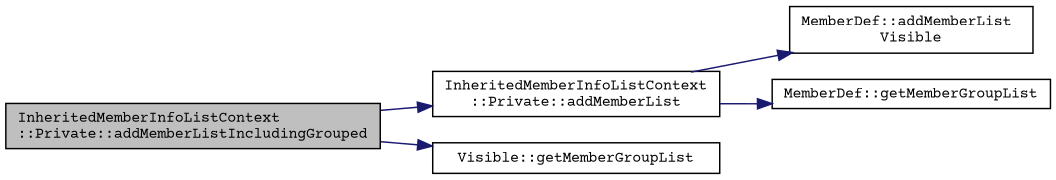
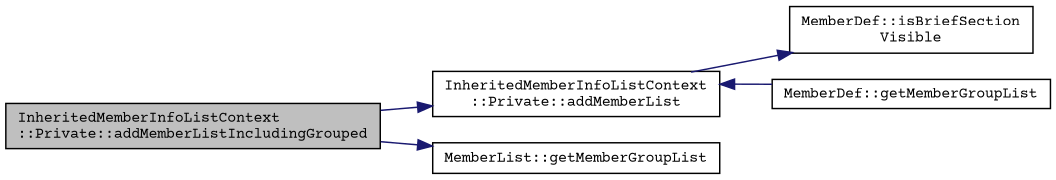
(911, 30) -> (911, 30)
(739, 104) -> (753, 84)
(576, 158) -> (576, 158)
